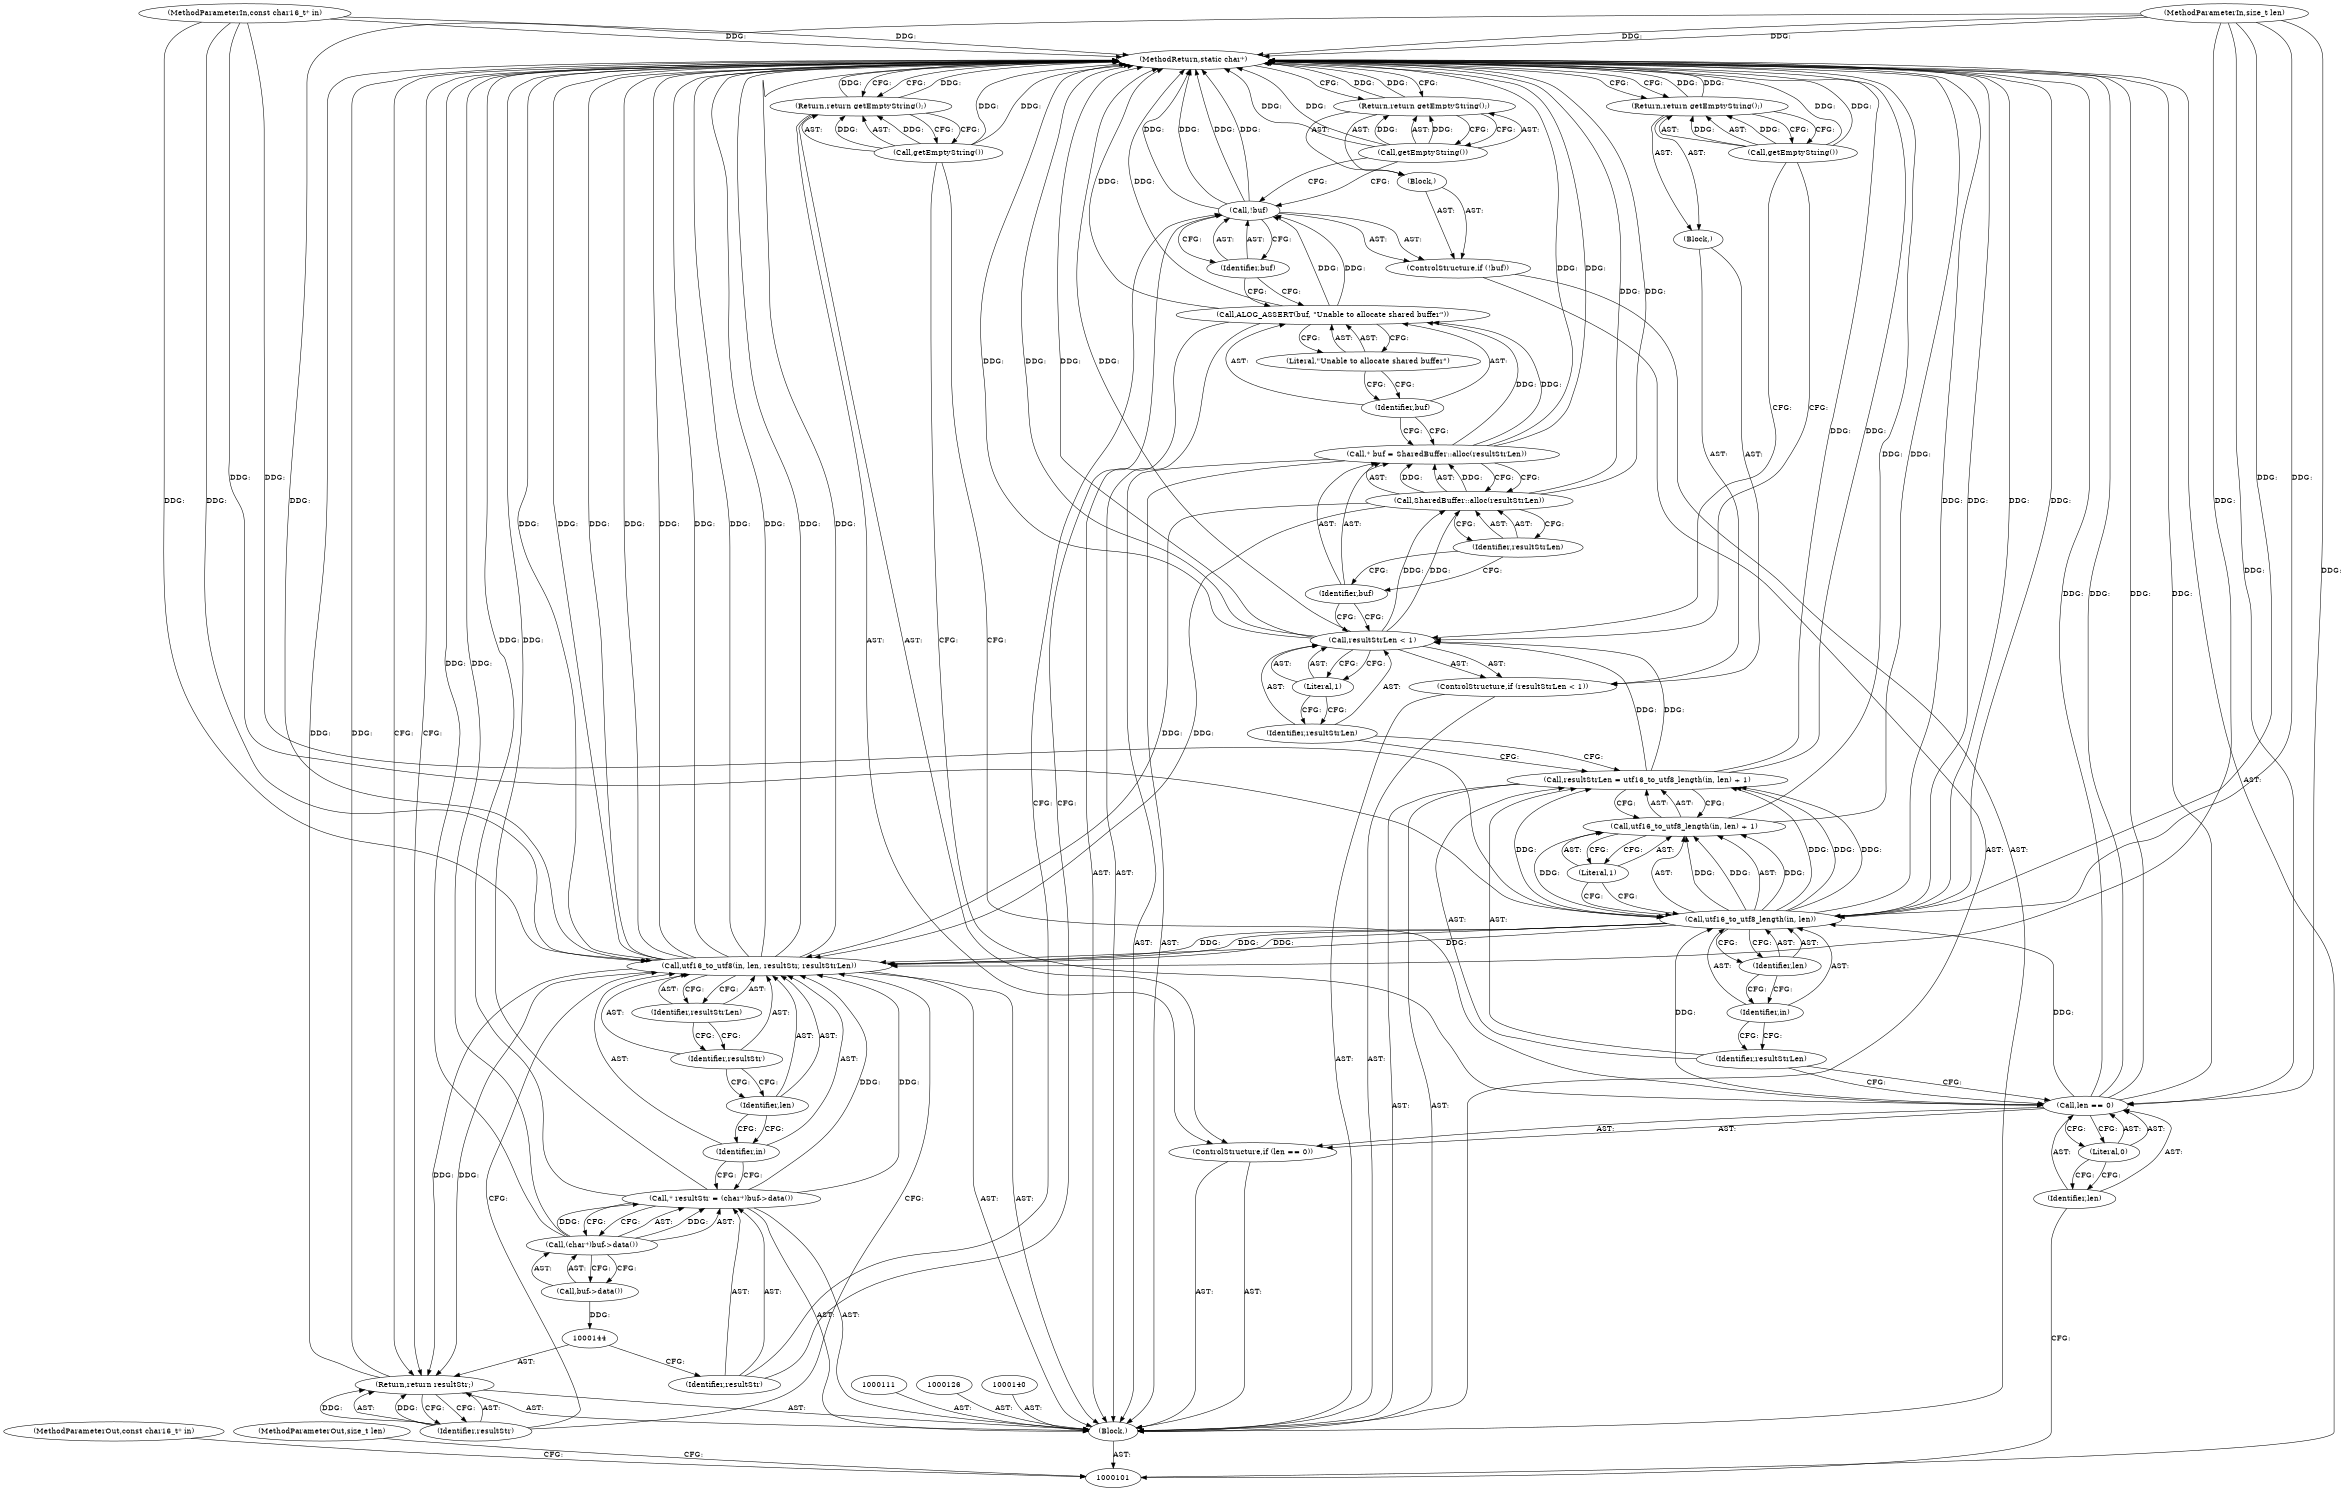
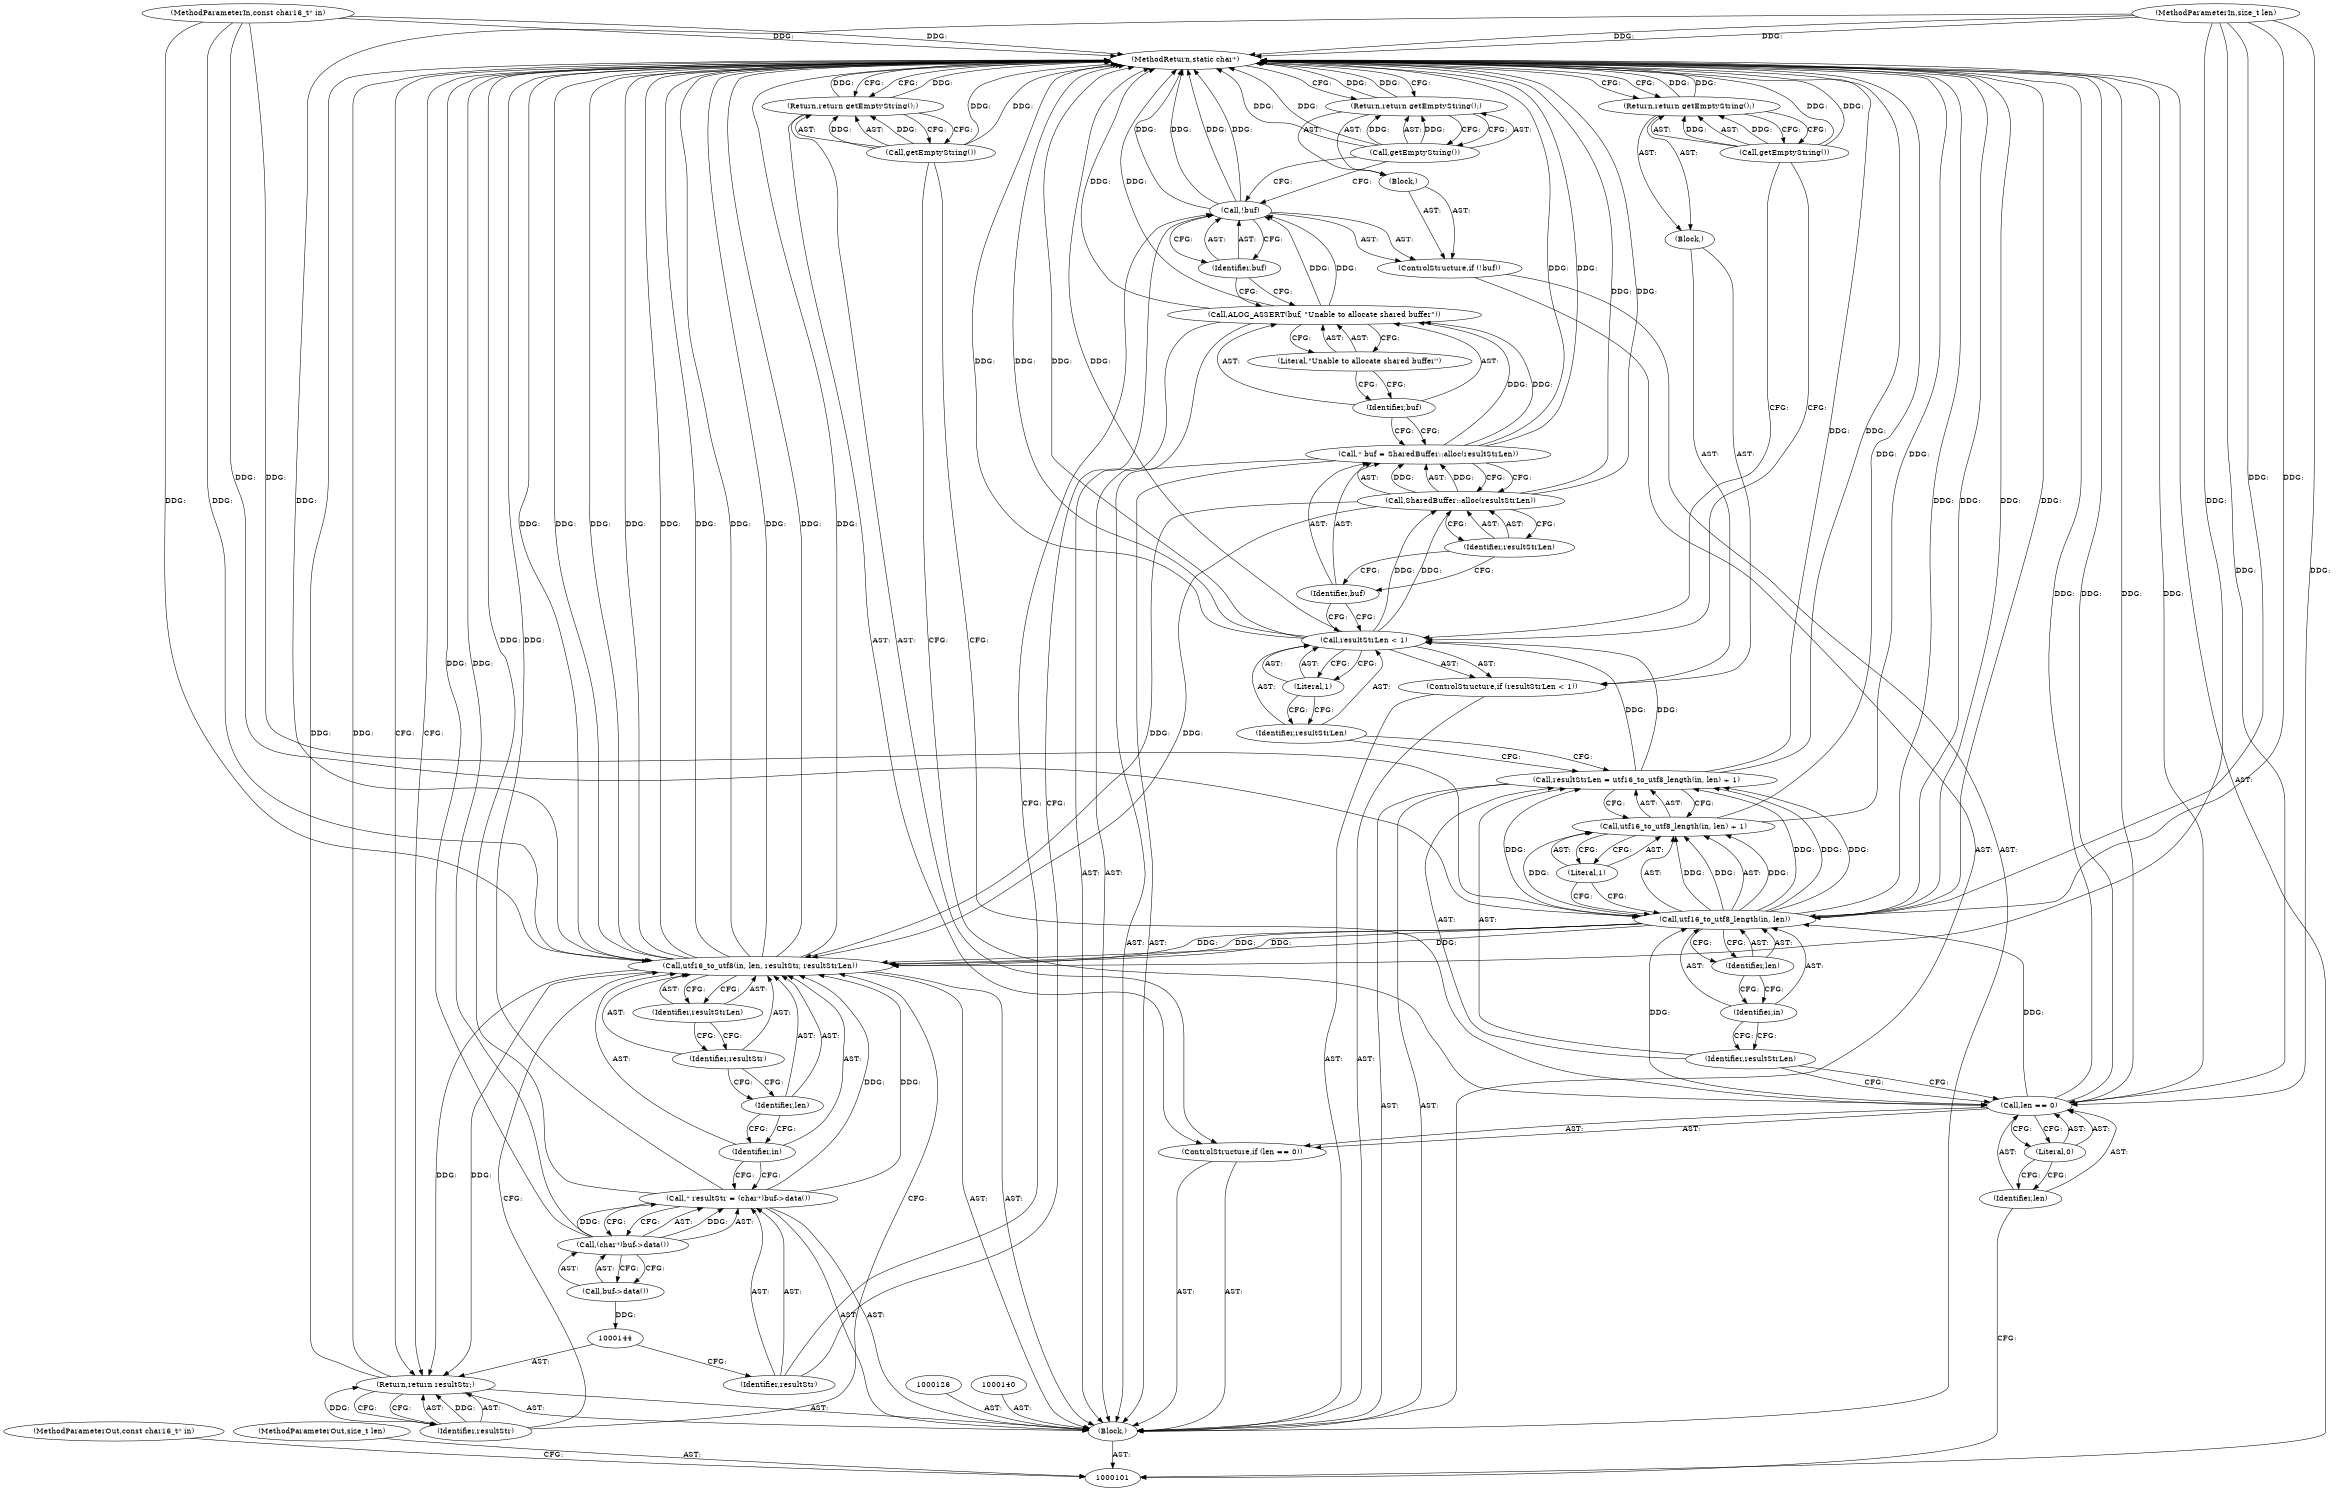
(2333, 976) -> (2282, 891)
(879, 1385) -> none
(695, 1455) -> (694, 1455)
